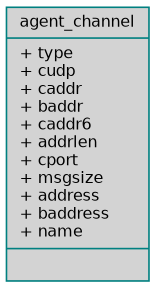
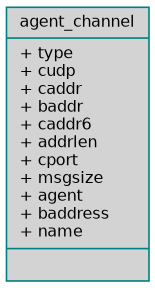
(60, 196) -> (52, 196)
